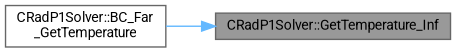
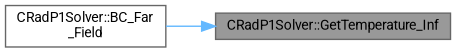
(86, 26) -> (86, 26)
